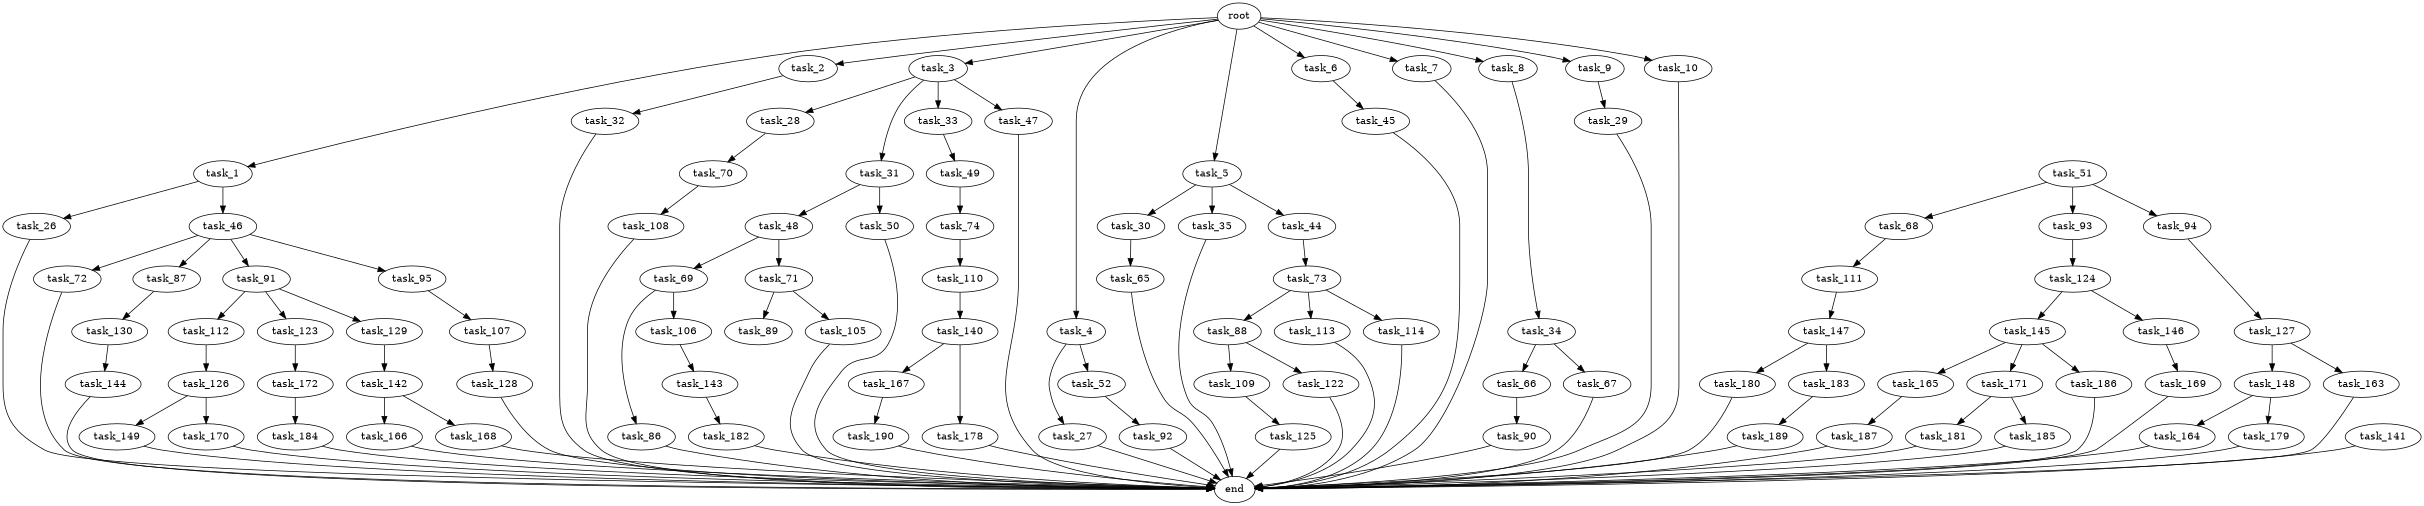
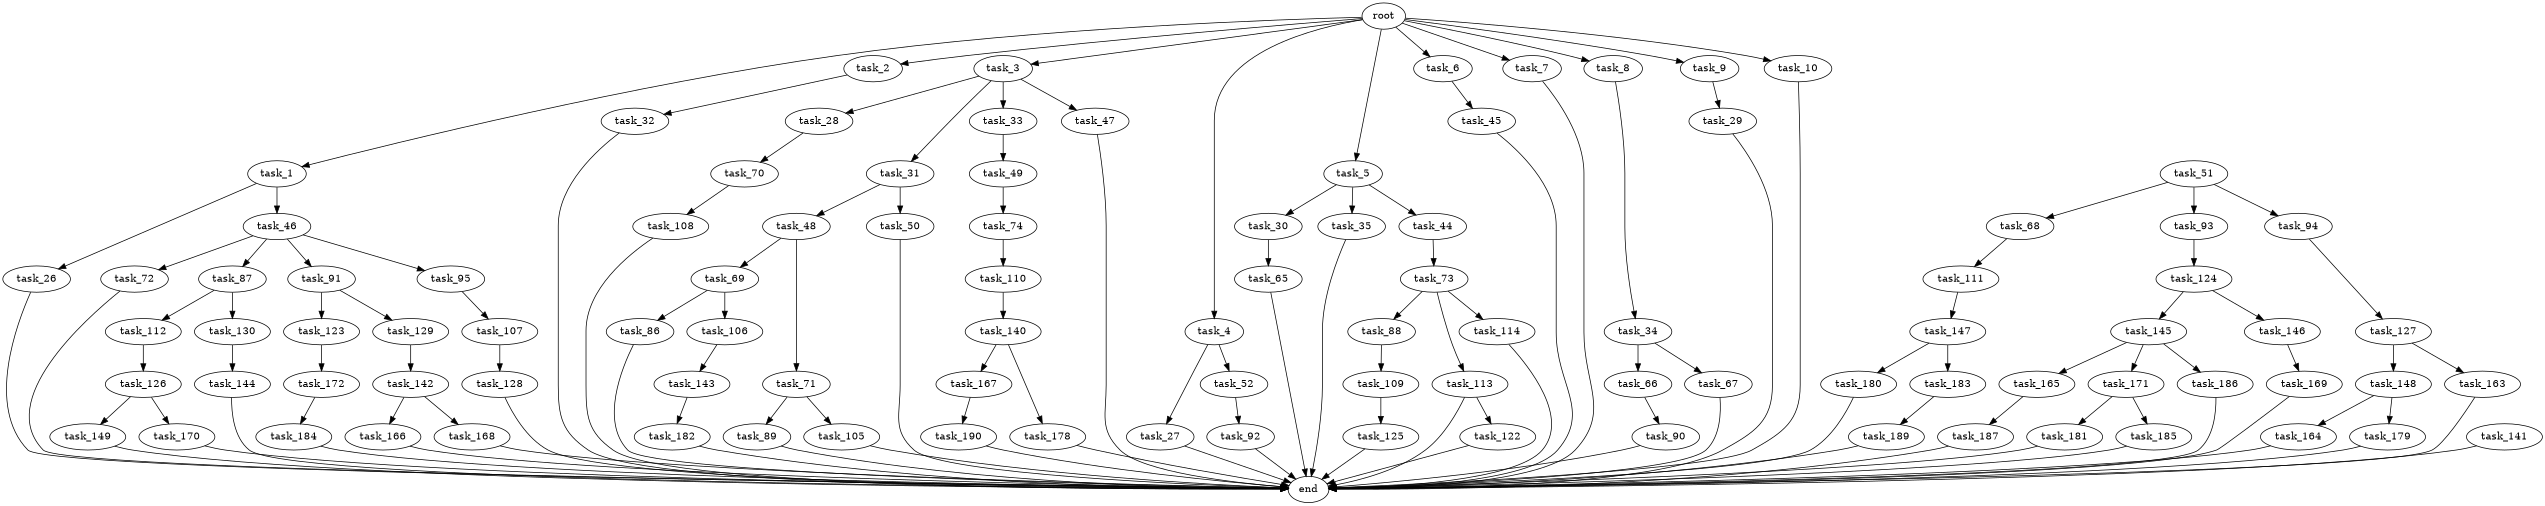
(234, 303) -> (191, 303)
(1270, 356) -> (1482, 407)
none -> (980, 475)
